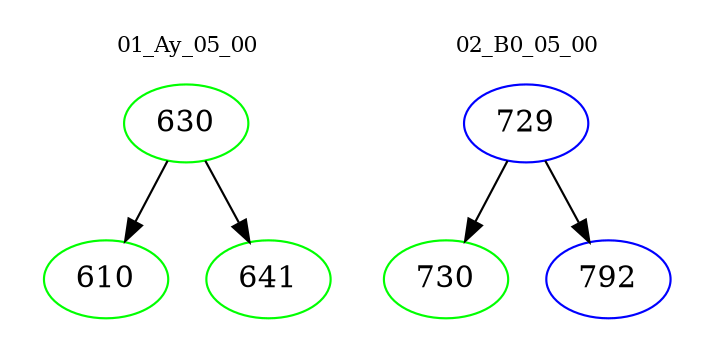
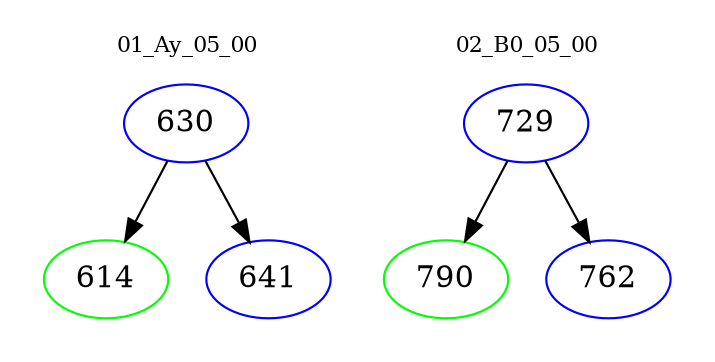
(186, 123) -> (186, 123)
(106, 279) -> (106, 279)
(268, 279) -> (268, 279)
(446, 279) -> (446, 279)
(608, 279) -> (608, 279)
